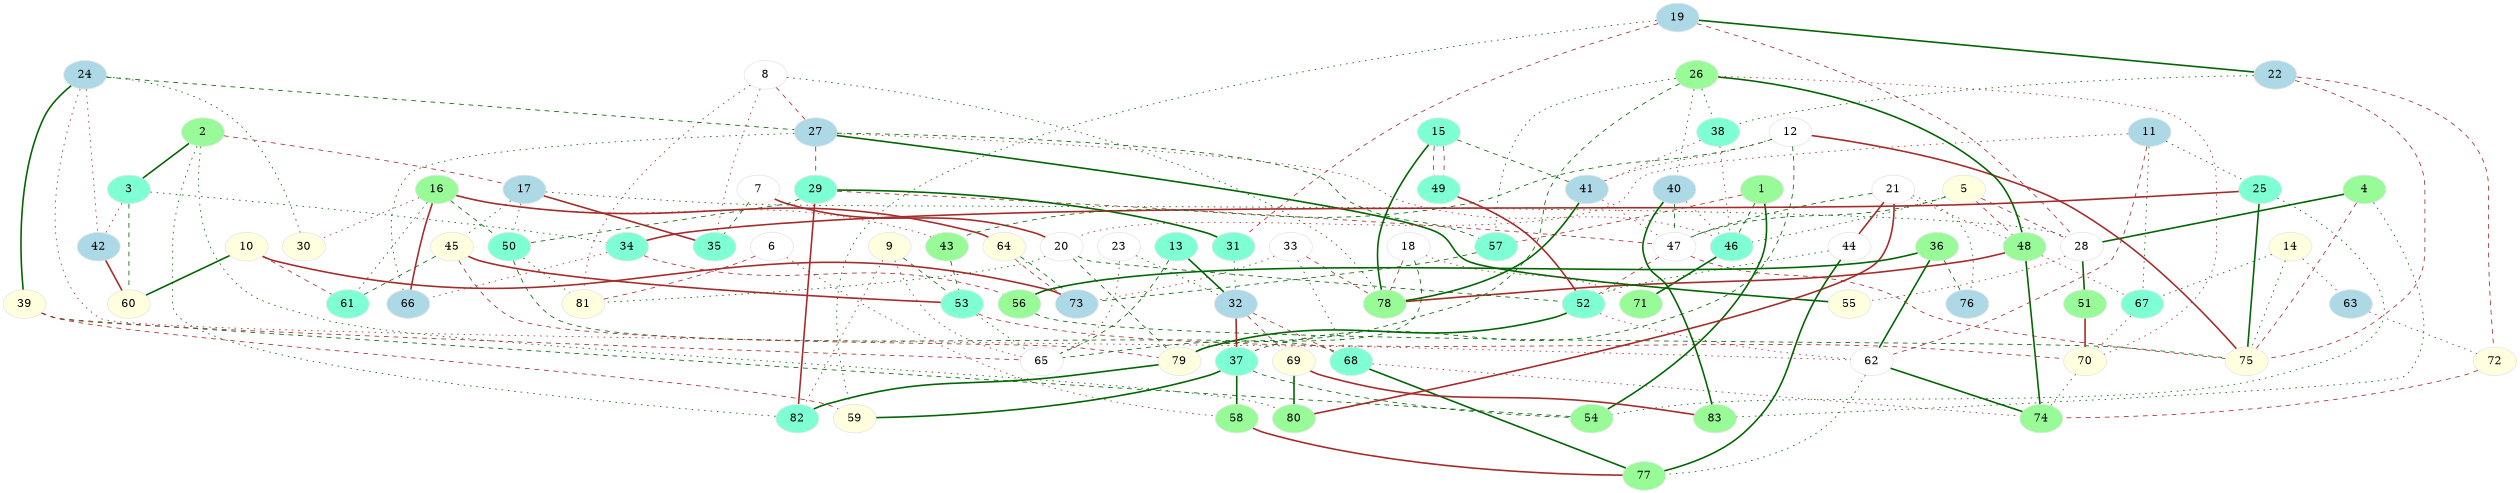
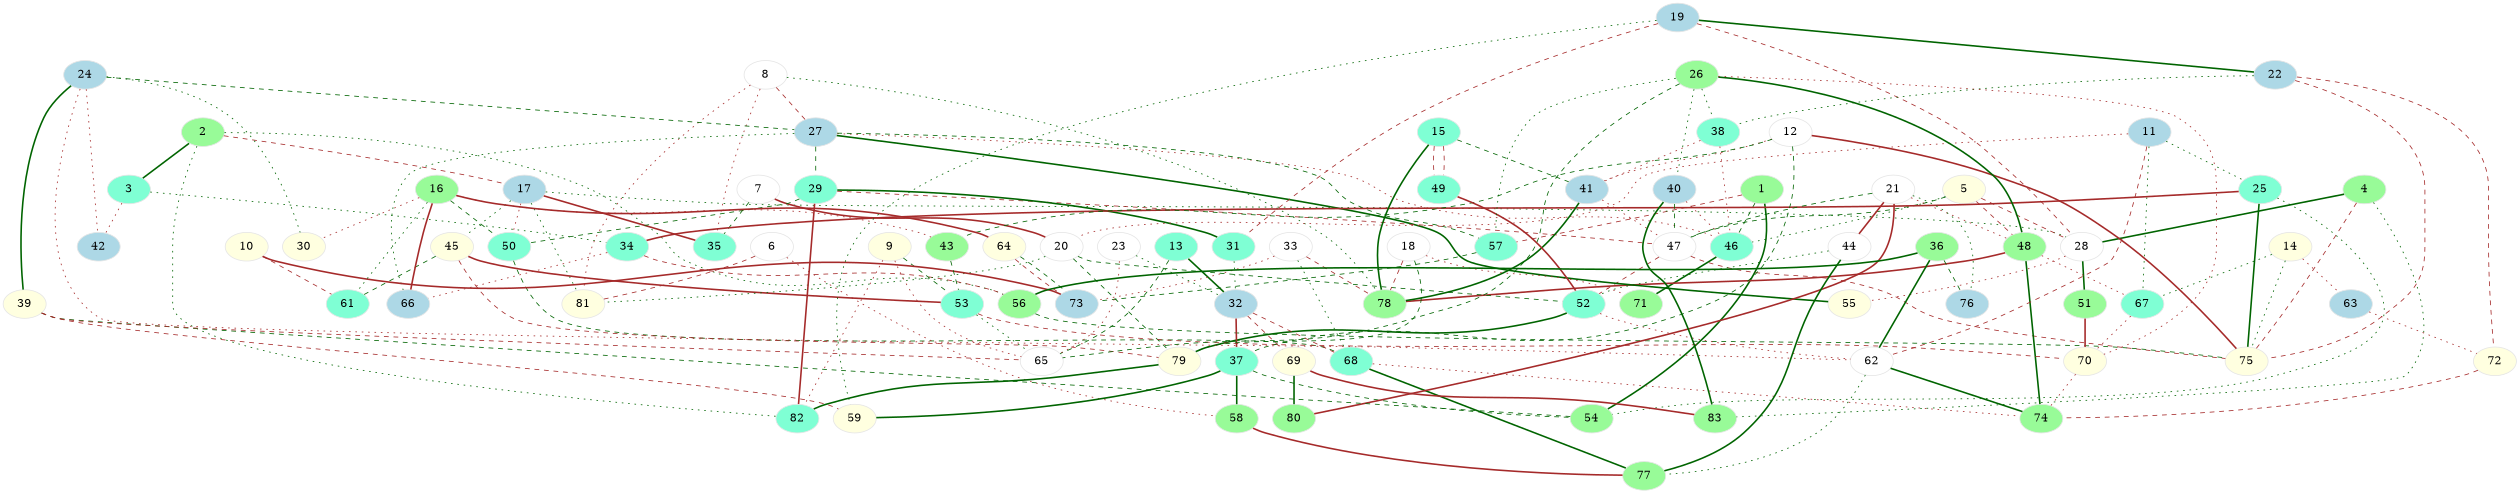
(551, 279) -> (554, 247)
(129, 304) -> none
(680, 355) -> (621, 207)
